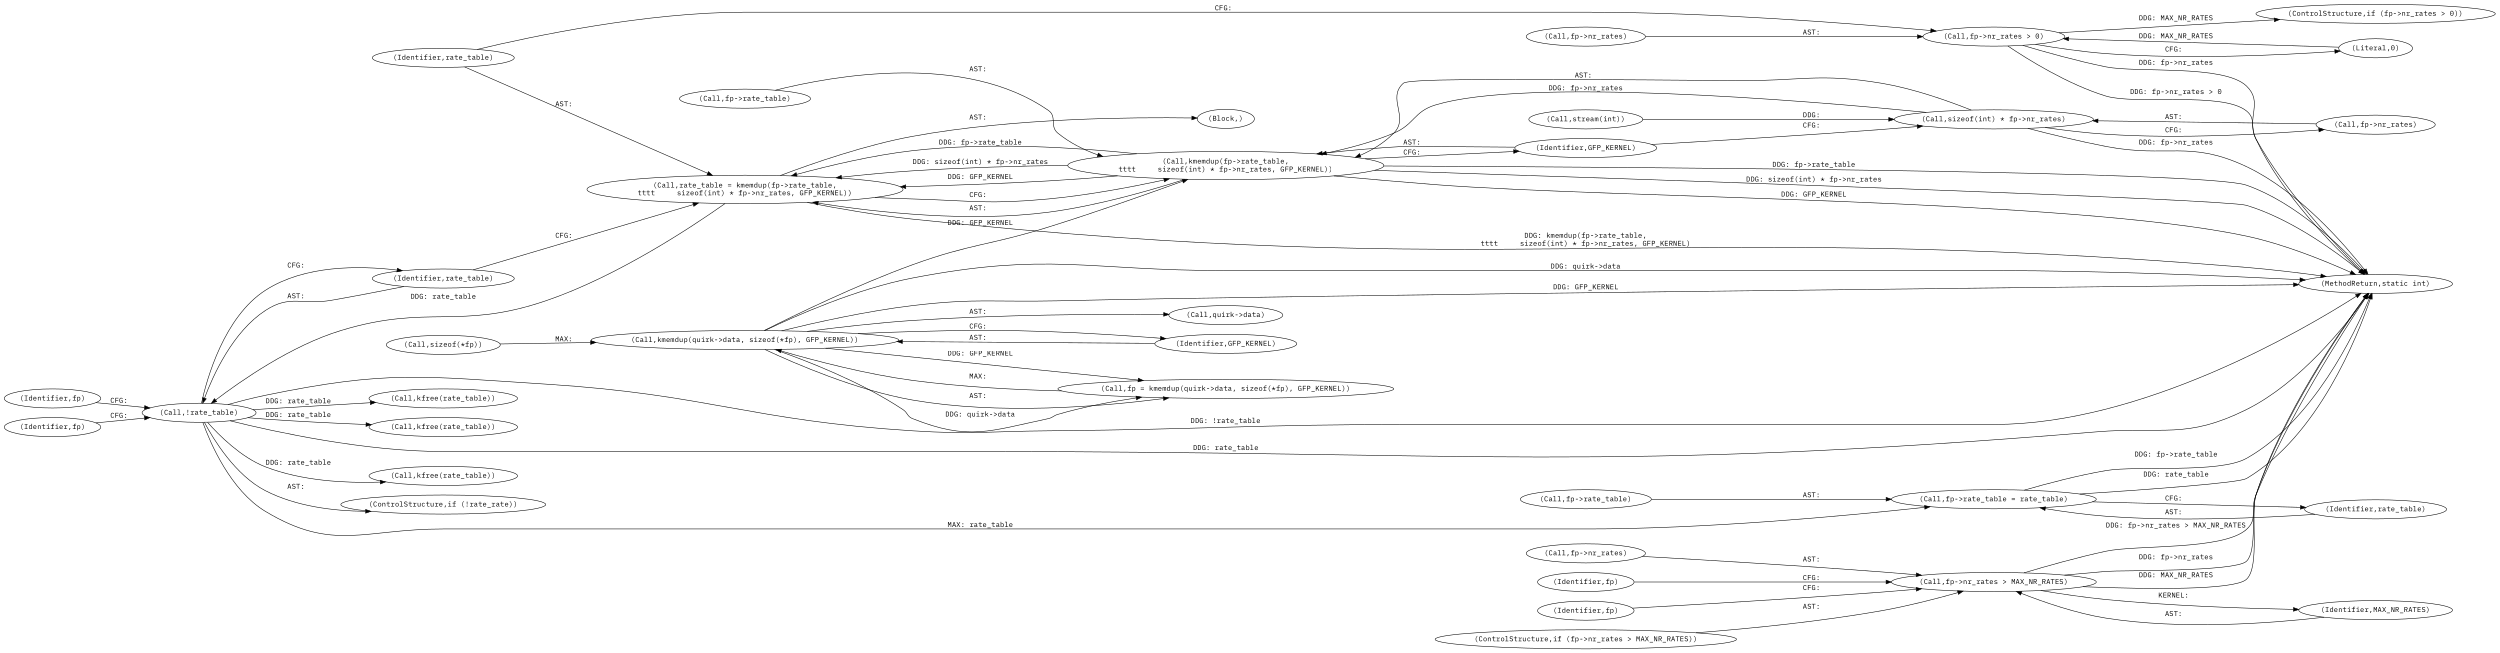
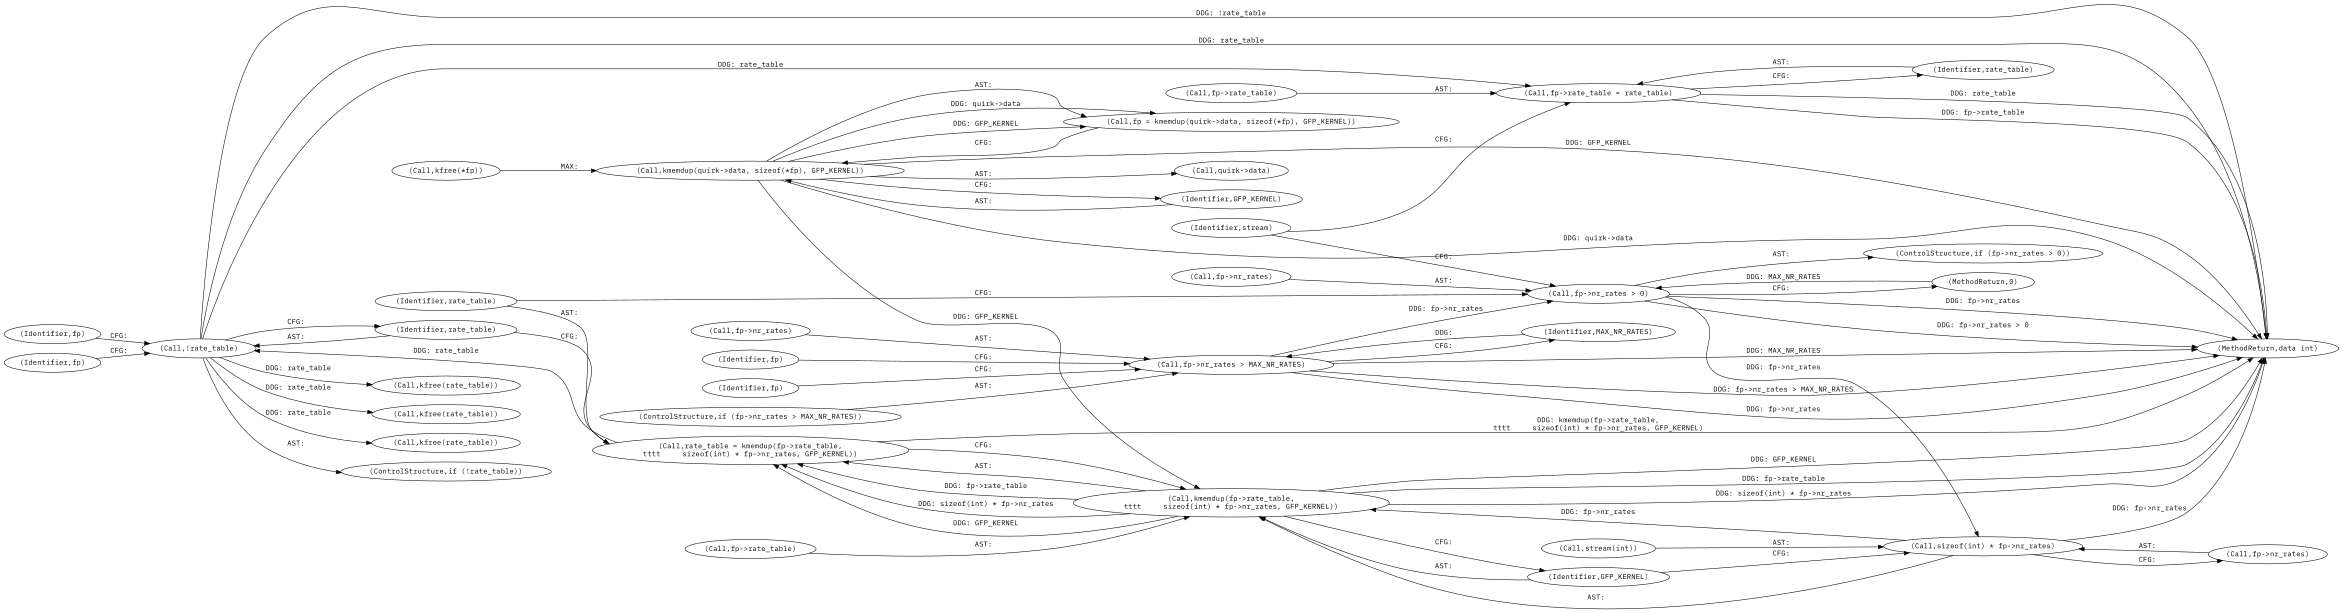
(2176, 18) -> (1784, 254)
(2376, 48) -> (1983, 282)
(1814, 115) -> (1784, 543)
(1226, 119) -> none
none -> (1231, 228)
(2376, 284) -> (2268, 348)
none -> (1409, 327)
(443, 345) -> (446, 171)
(980, 376) -> (986, 143)
none -> (1830, 379)
(443, 505) -> (446, 472)
(980, 525) -> (751, 65)
(2176, 596) -> (1446, 346)
(2176, 614) -> (1446, 333)
